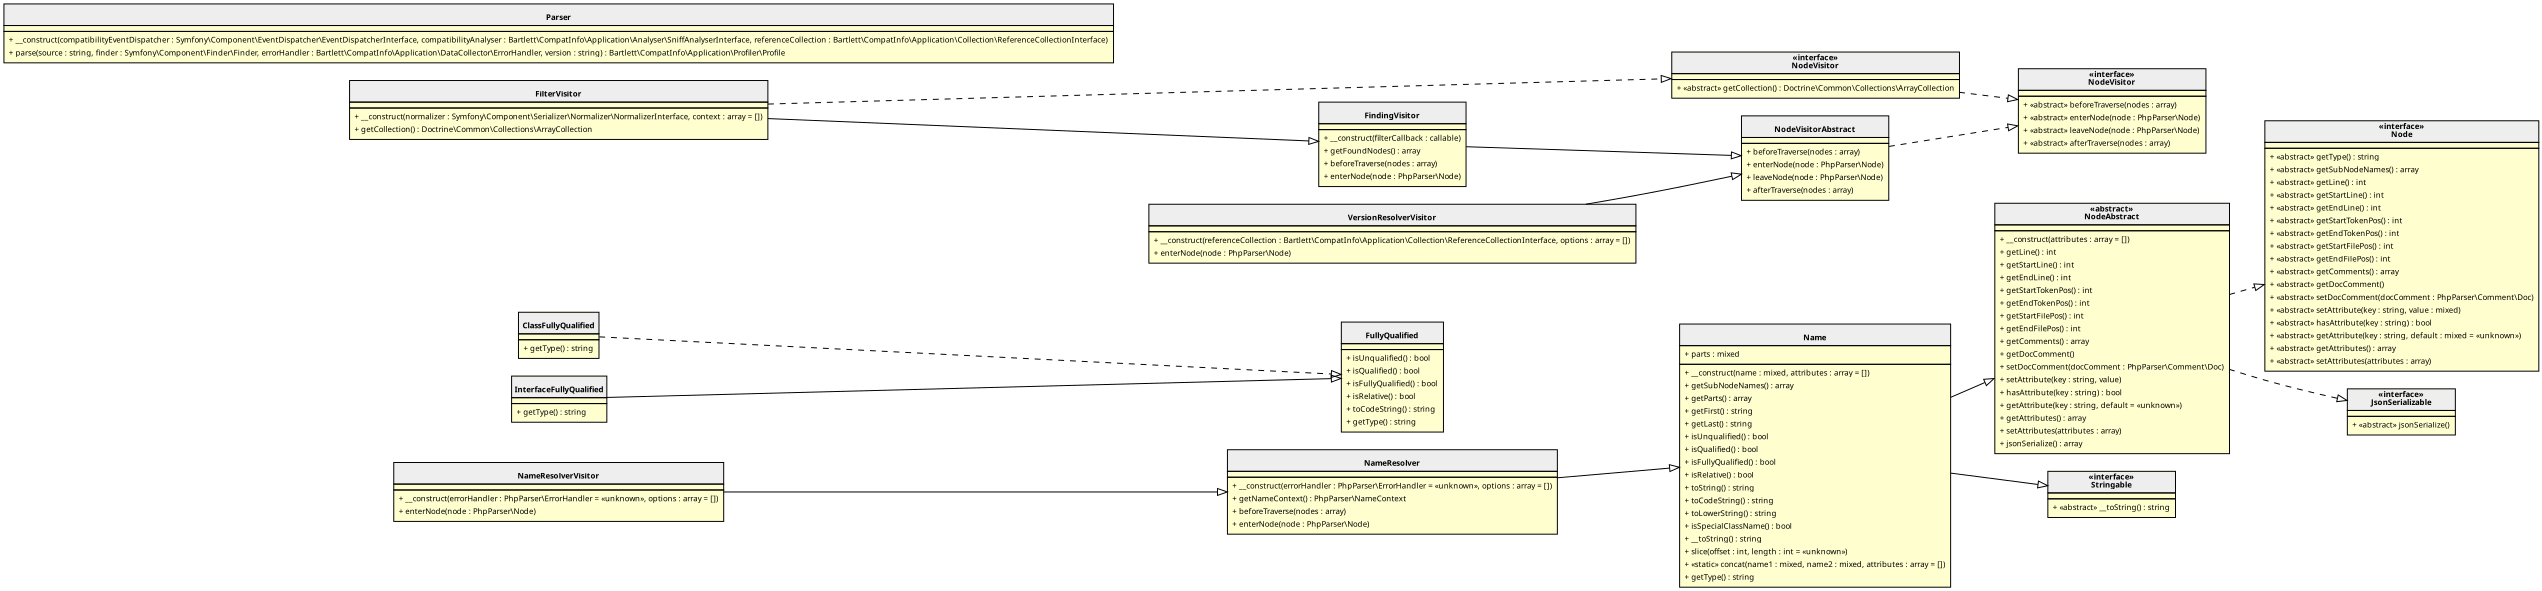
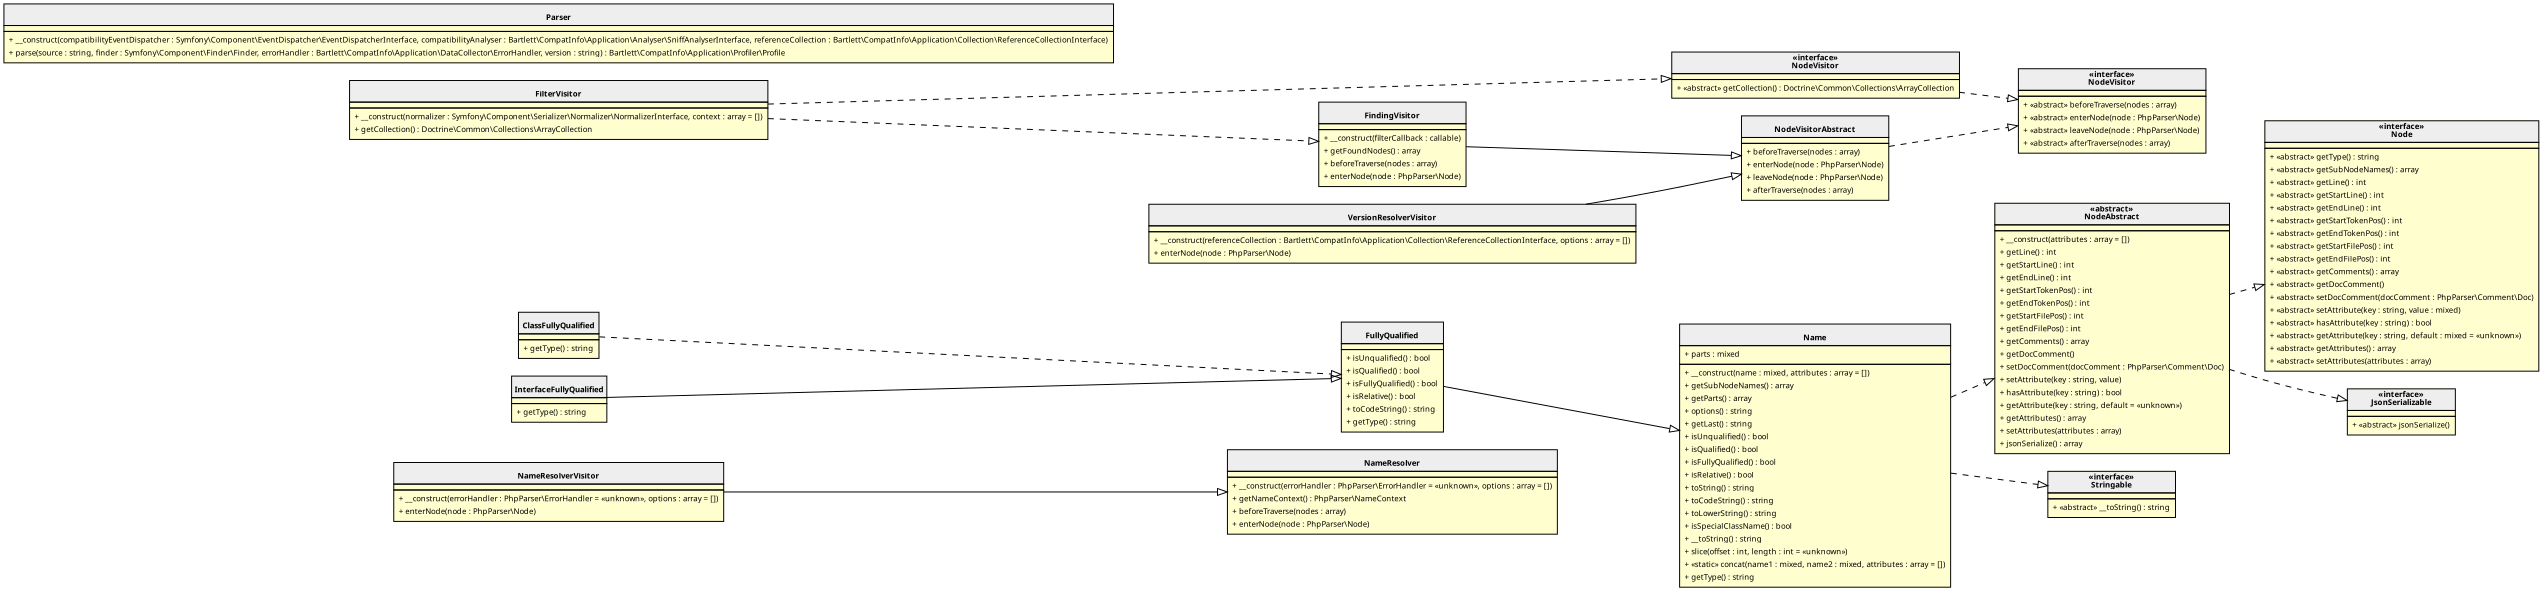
(1038, 130) -> (1038, 130)
(1968, 390) -> (1968, 390)
(1719, 411) -> (1719, 411)
(1613, 473) -> (1557, 408)
(1994, 479) -> (1994, 479)
